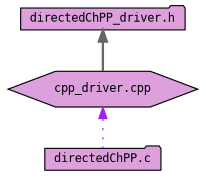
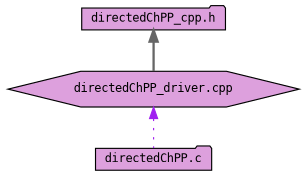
(103, 19) -> (154, 19)
(103, 89) -> (154, 89)
